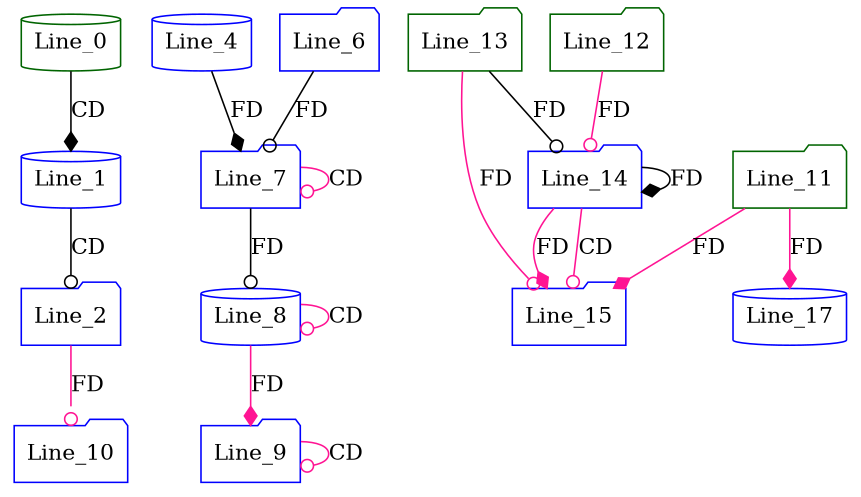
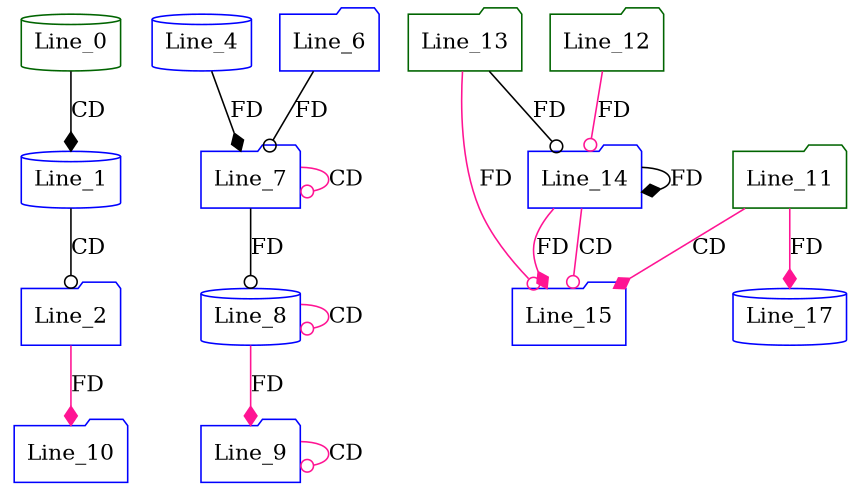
(709, 248) -> (709, 248)
(71, 376) -> (71, 376)
